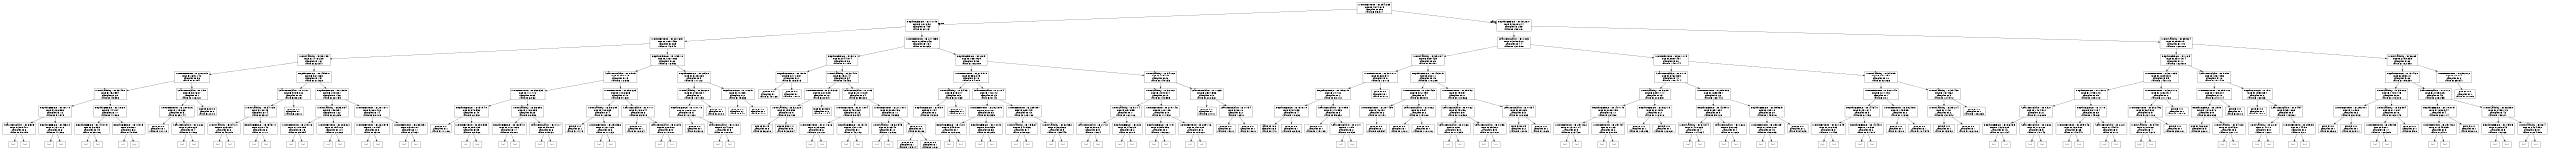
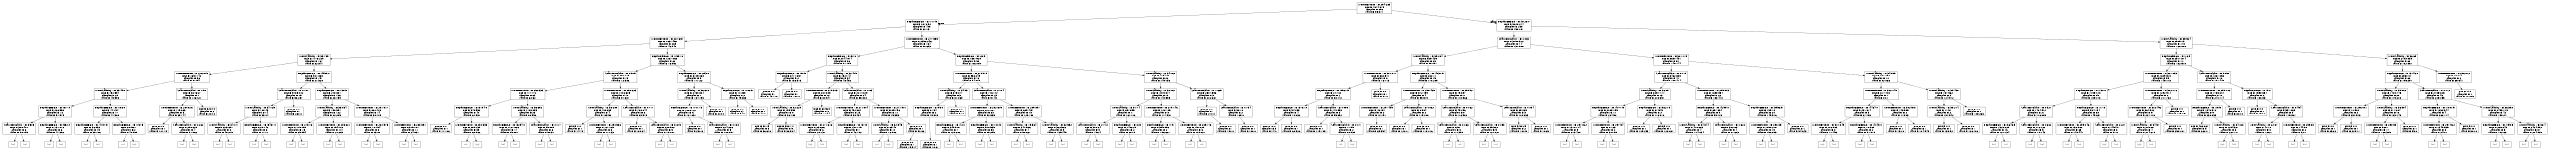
(769, 94) -> (769, 94)
(1231, 120) -> (1216, 119)
(1269, 129) -> (1269, 129)
(923, 136) -> (930, 128)
